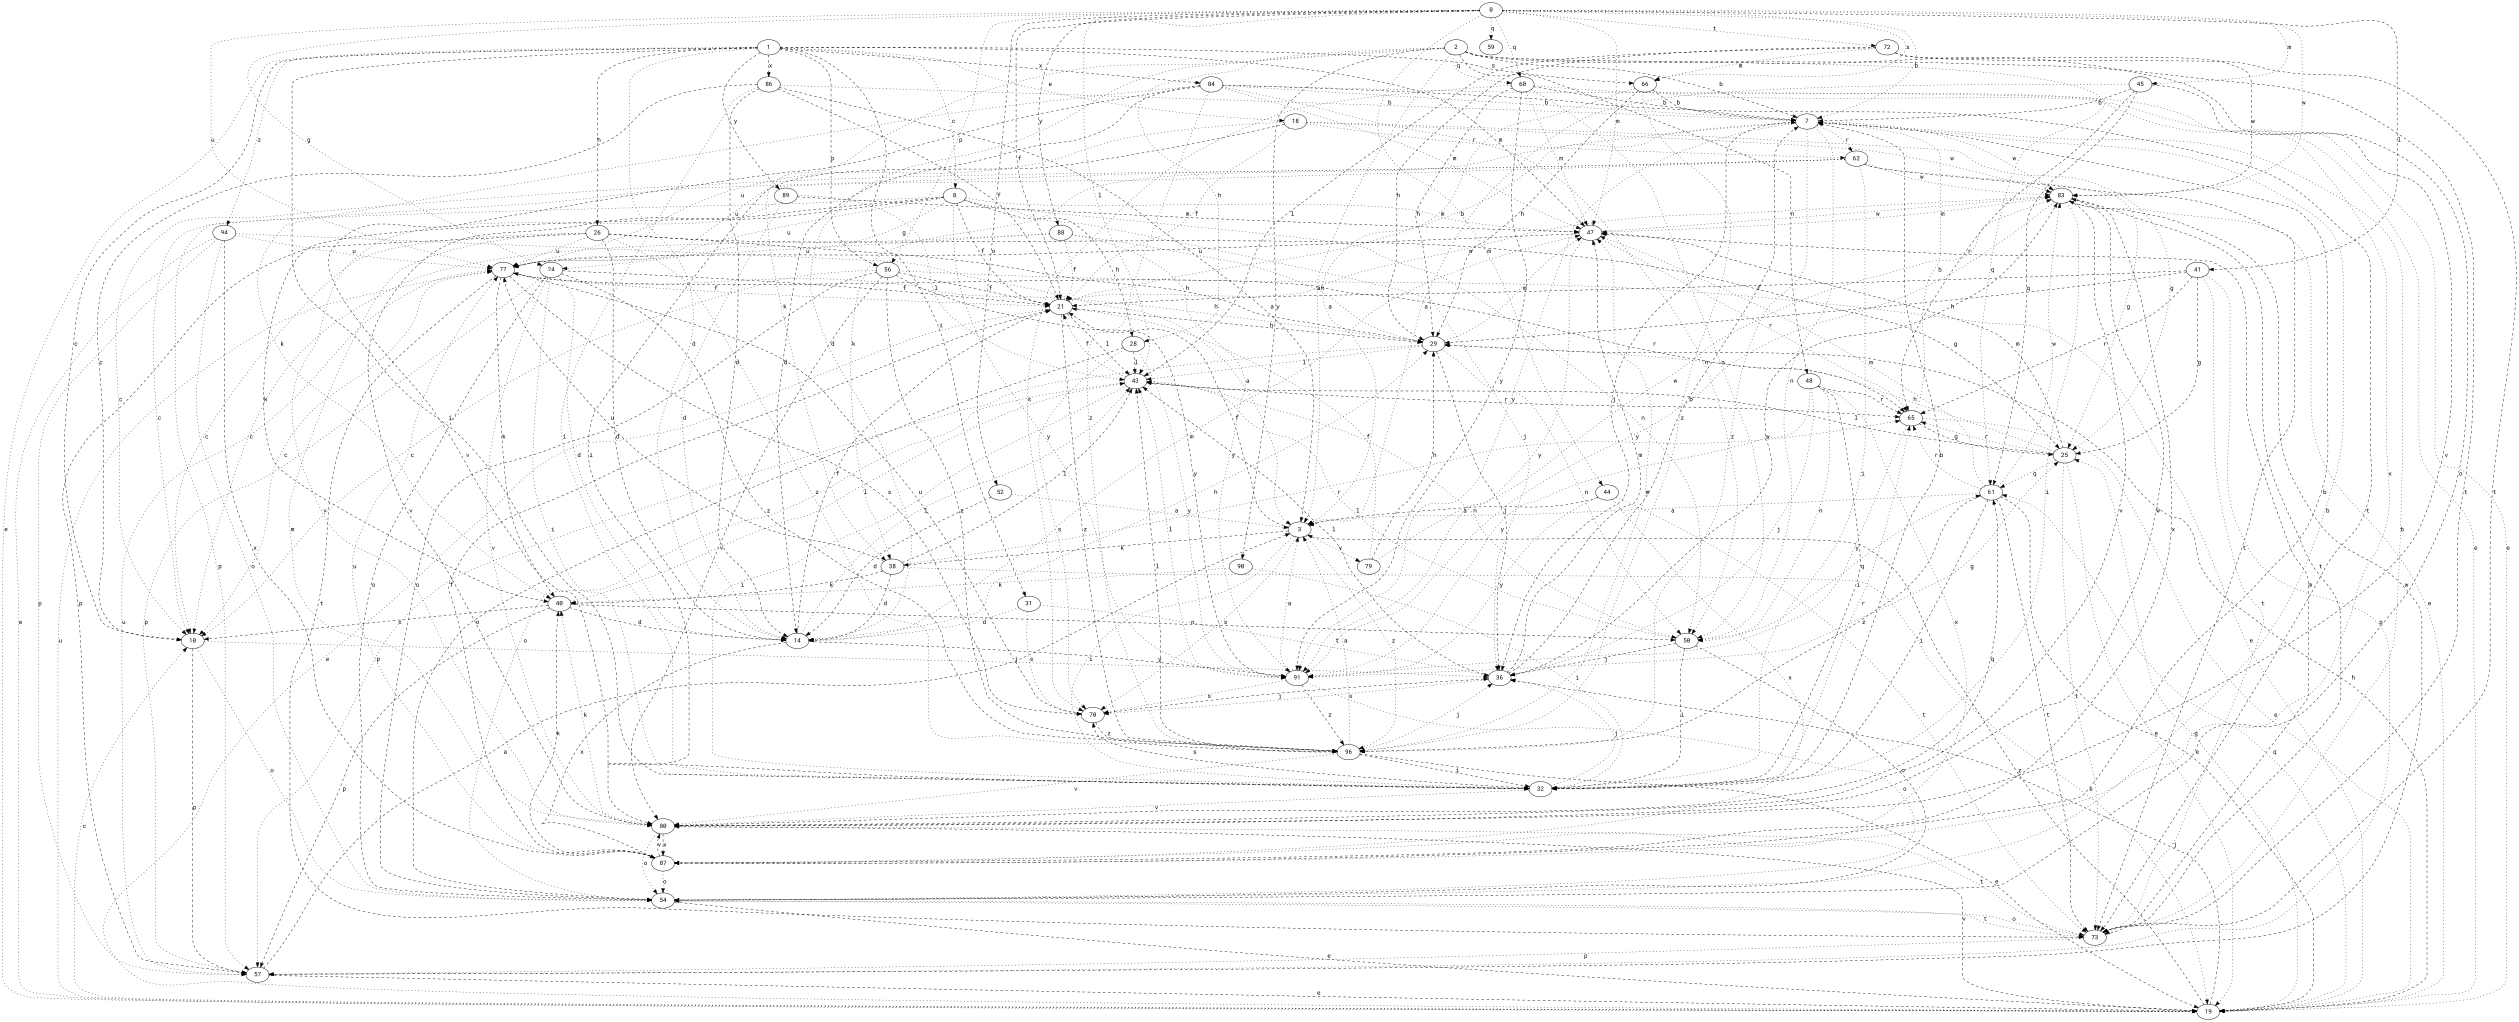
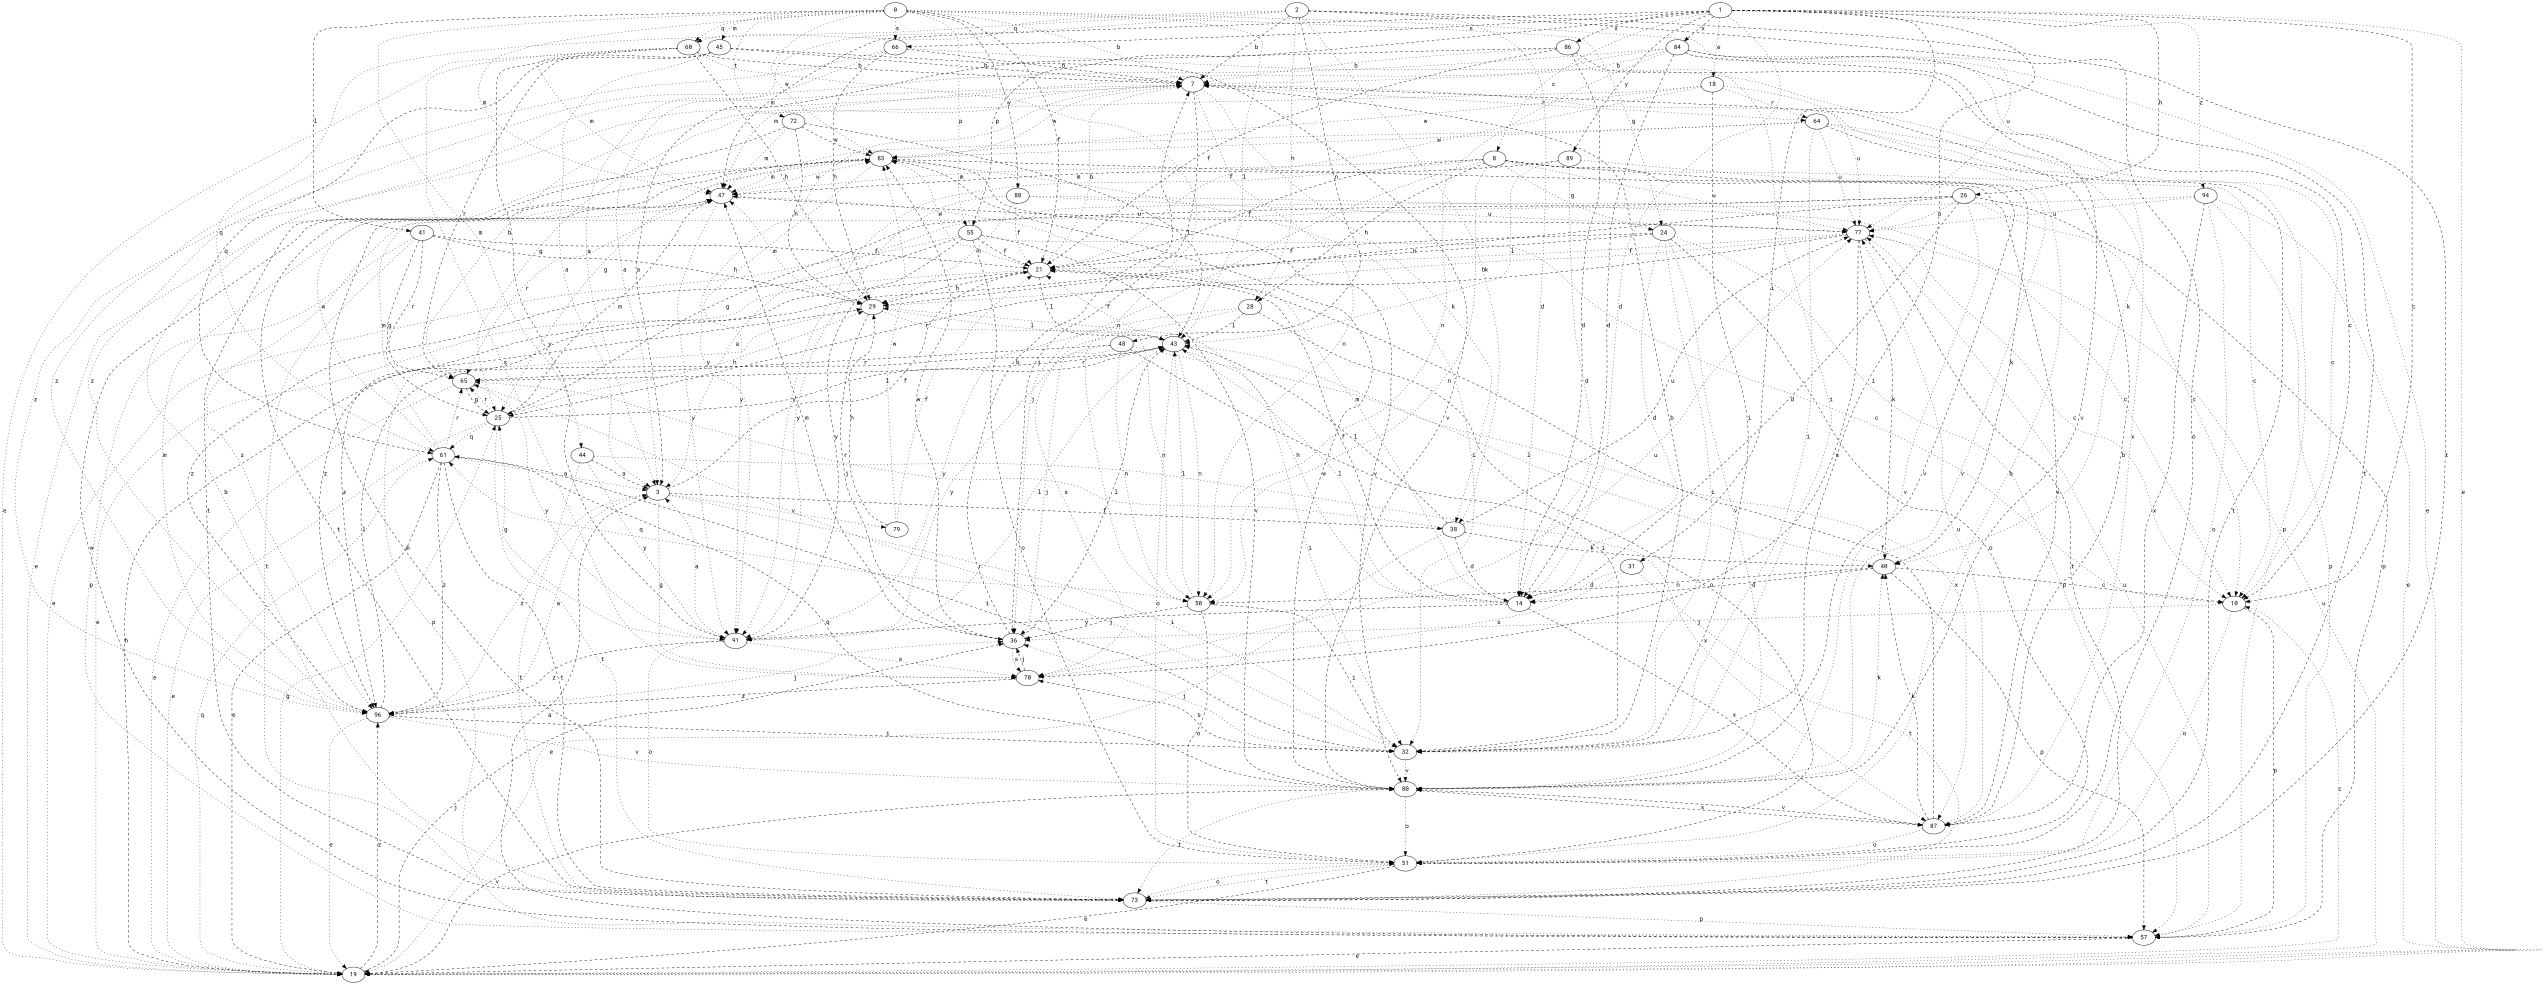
(1491, 47) -> none
(1772, 59) -> (759, 157)
(1856, 159) -> (1817, 122)
(888, 270) -> (970, 233)
(1040, 281) -> (1310, 285)
(841, 412) -> (1499, 559)
(1000, 492) -> none
(293, 530) -> (1905, 492)
(1122, 548) -> (1105, 511)
(1241, 567) -> none
(1895, 570) -> (378, 851)
(1226, 622) -> (661, 585)
(1263, 635) -> (1772, 876)
(1780, 798) -> (329, 834)
(663, 901) -> (1405, 863)
